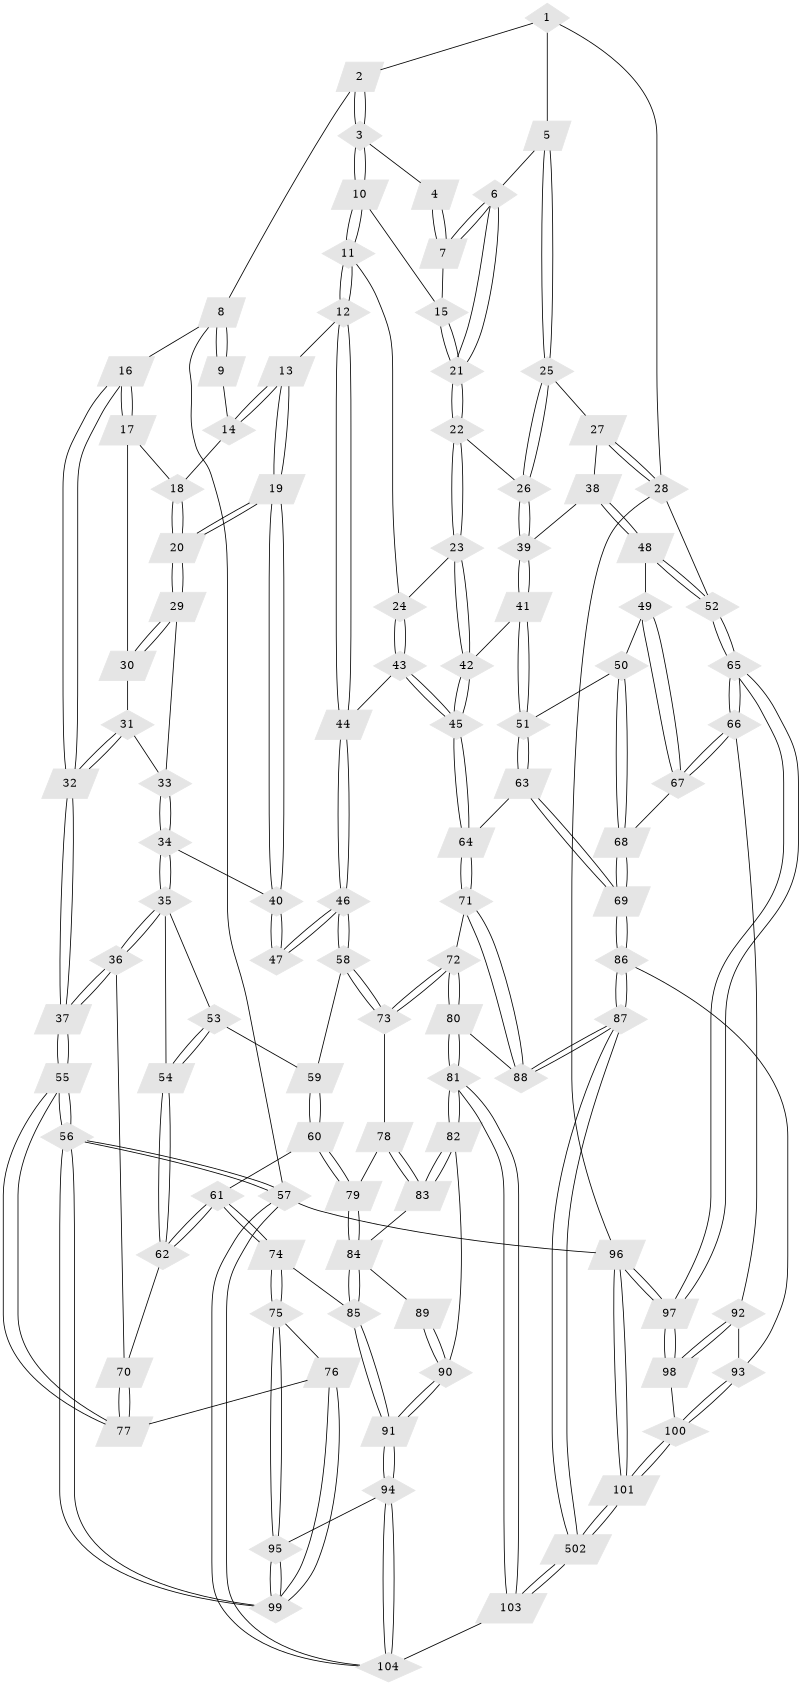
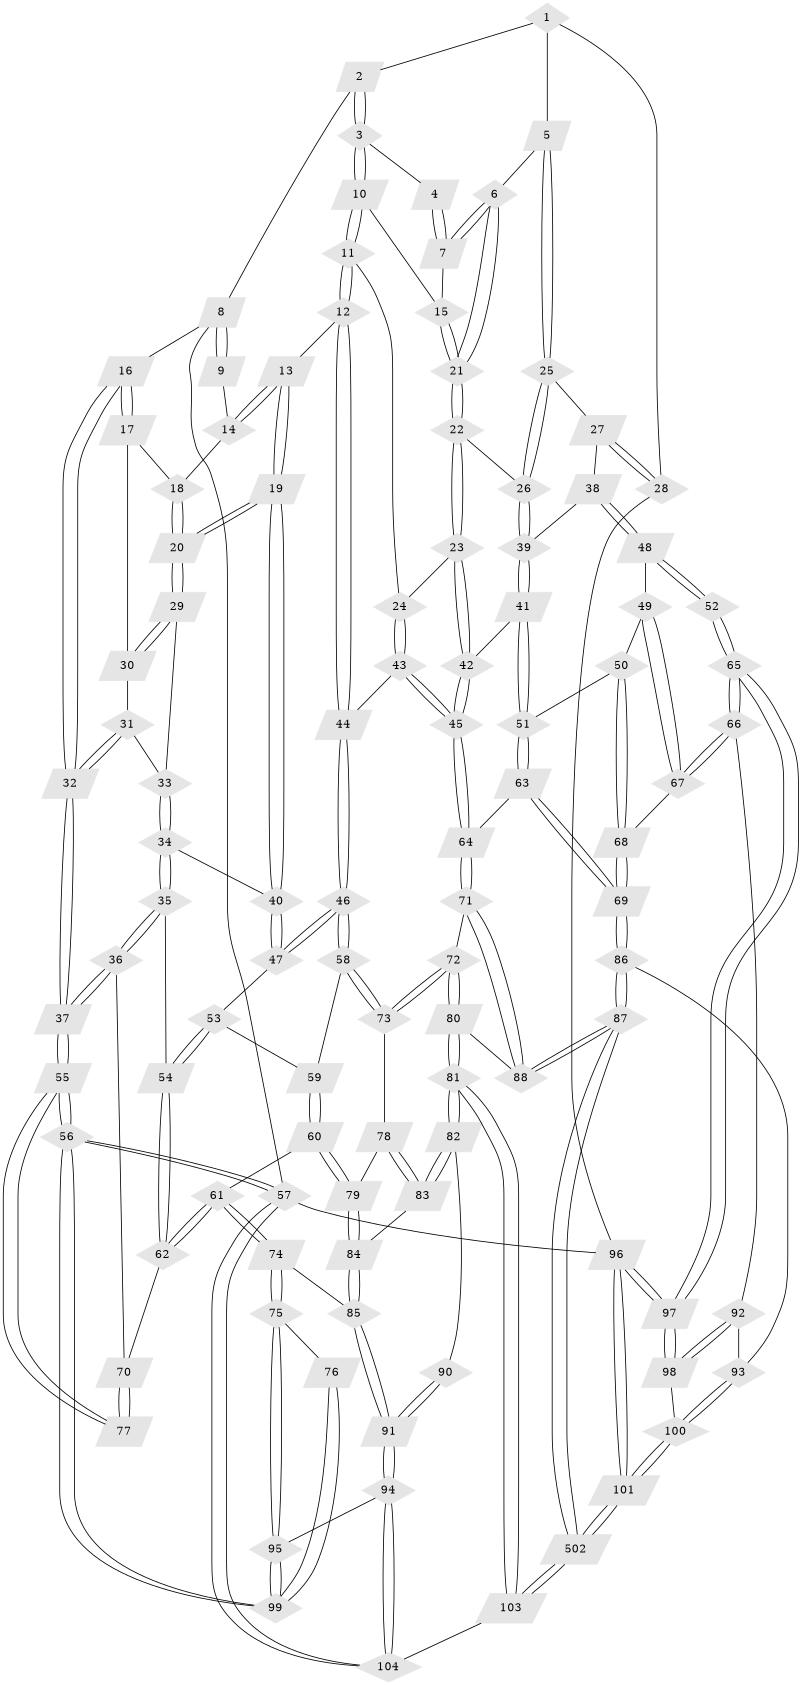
(687, 548) -> none
(190, 960) -> (250, 986)
(423, 1314) -> none
(232, 1401) -> none
